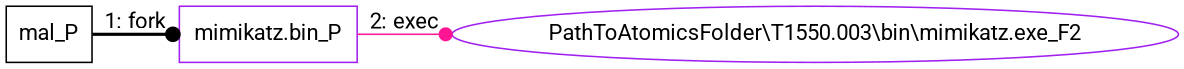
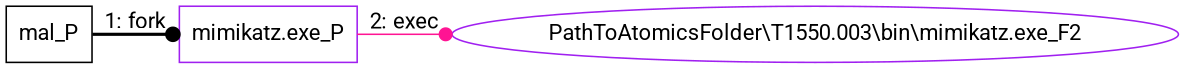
(268, 34) -> (268, 34)
